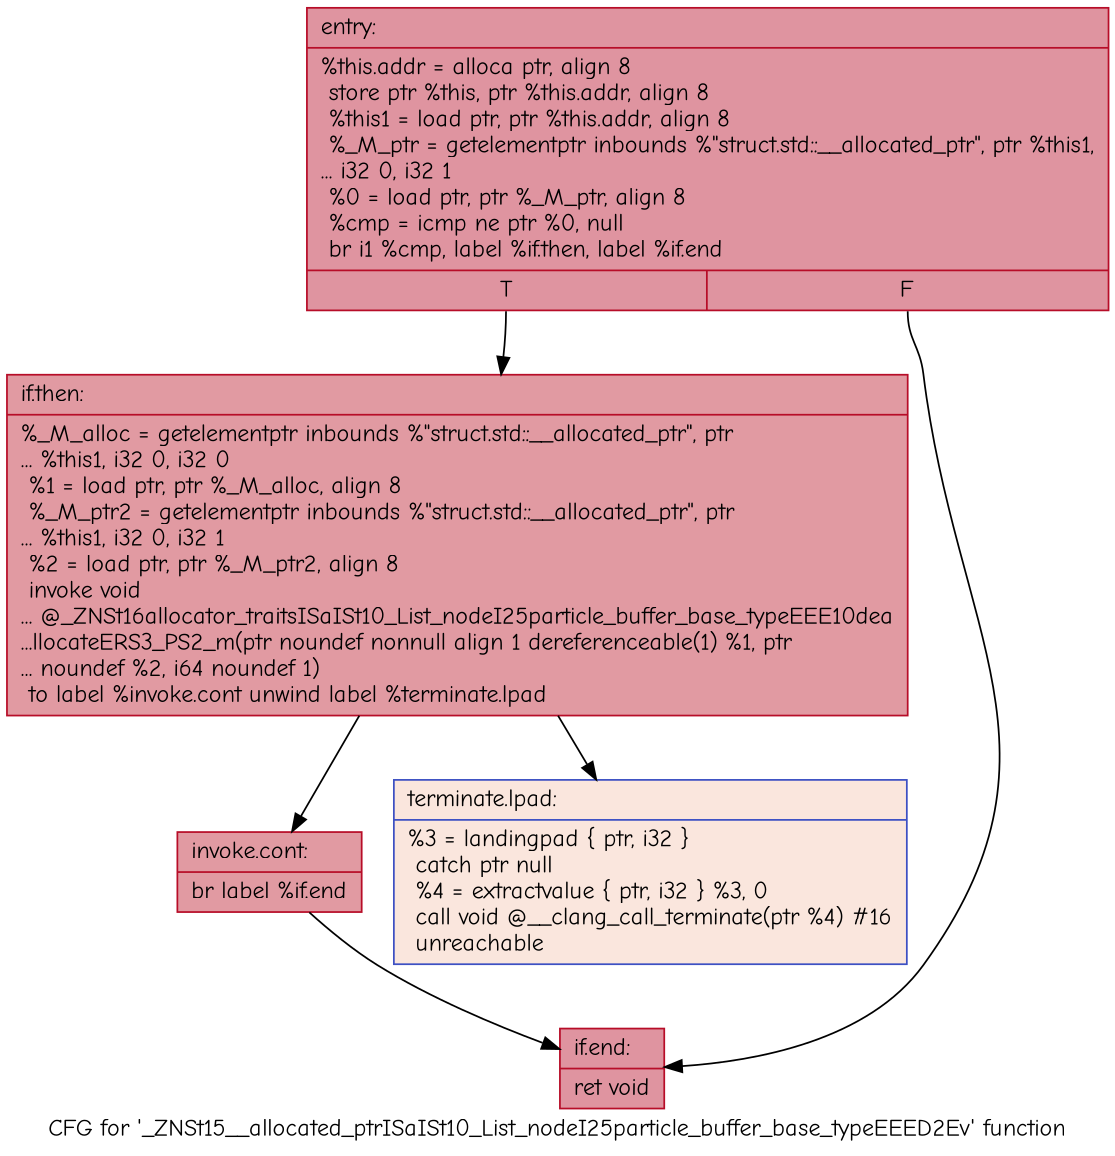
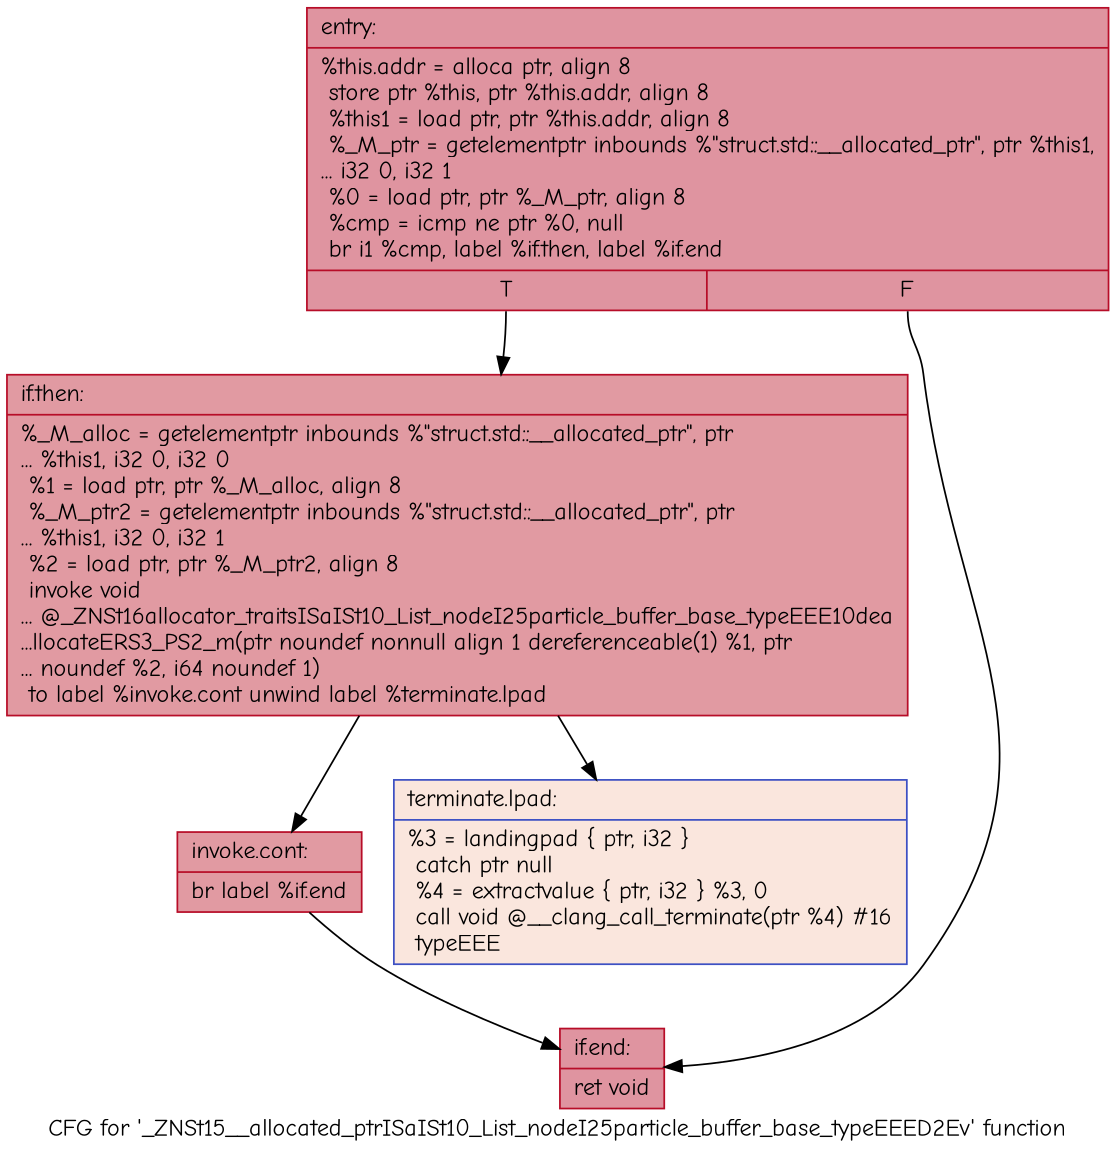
(476, 943) -> (455, 943)
